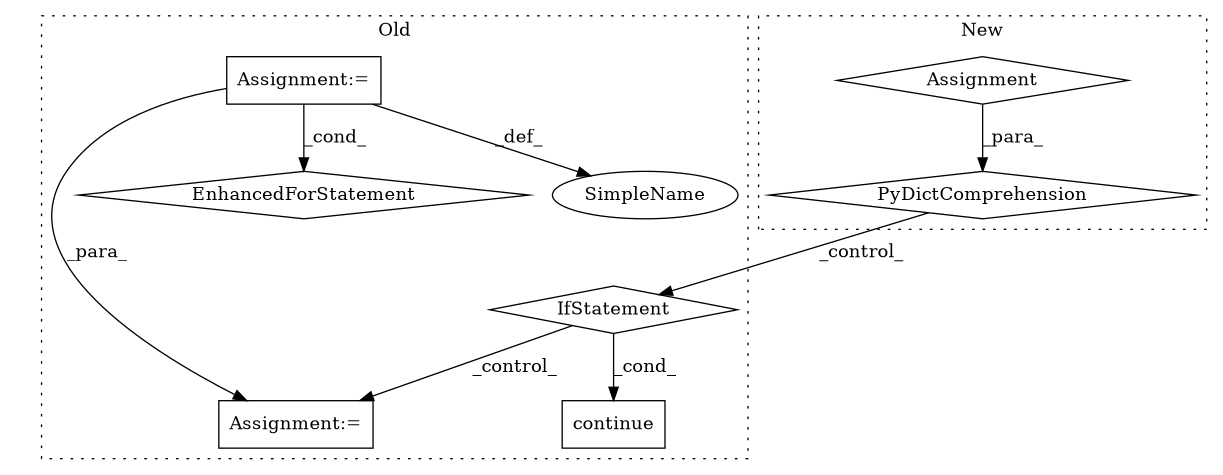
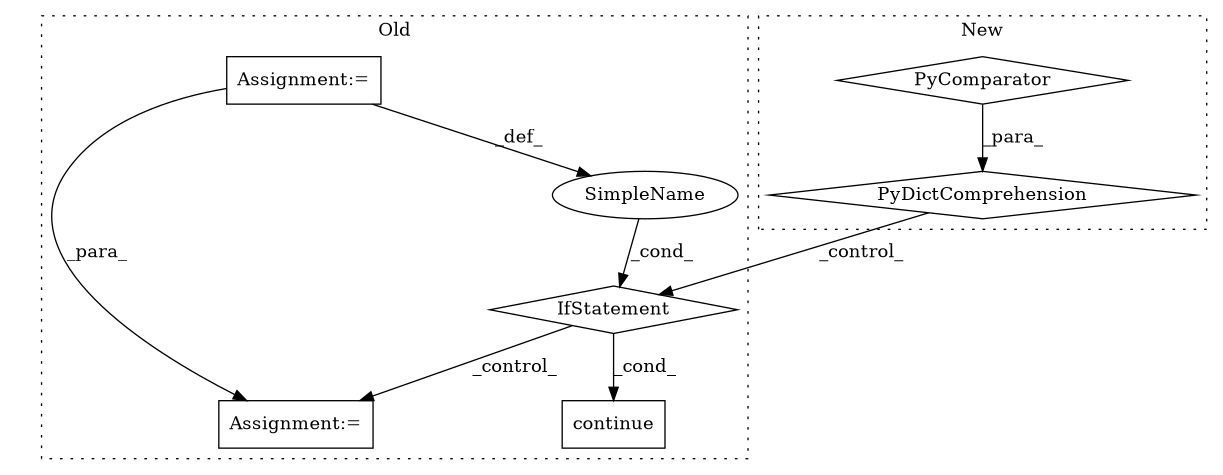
(983, 80) -> (983, 80)
(304, 195) -> none
none -> (631, 247)
